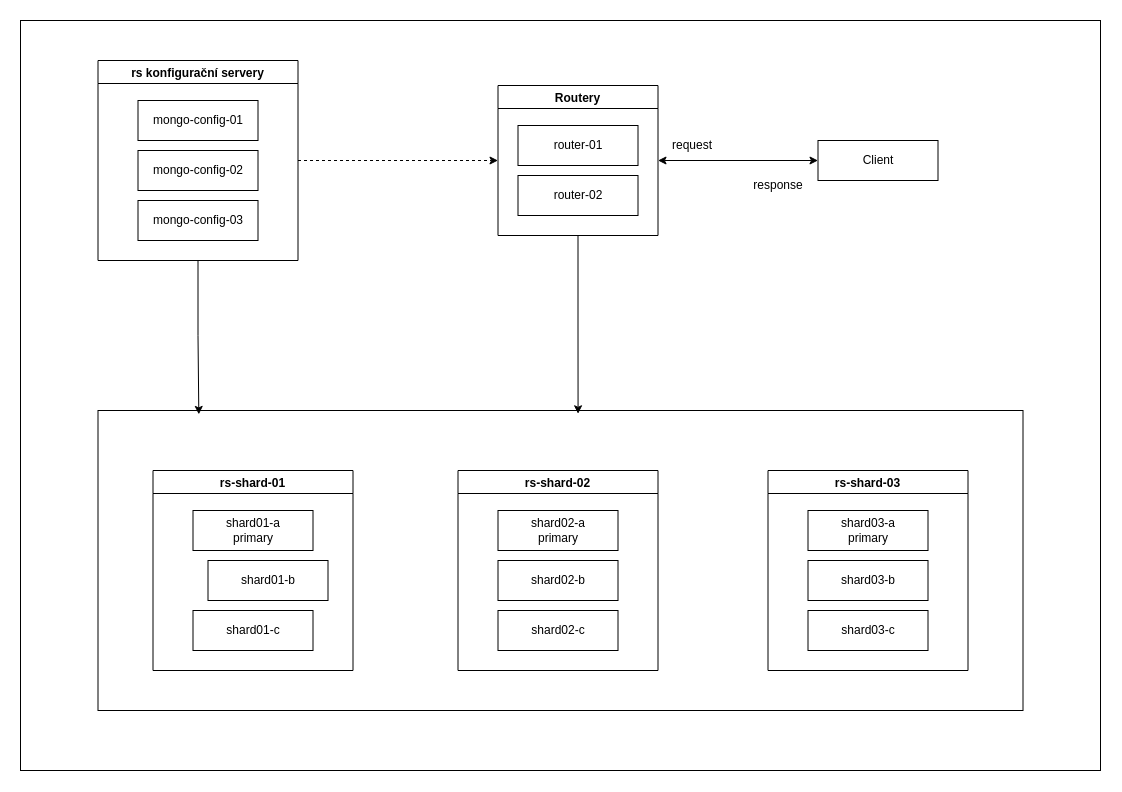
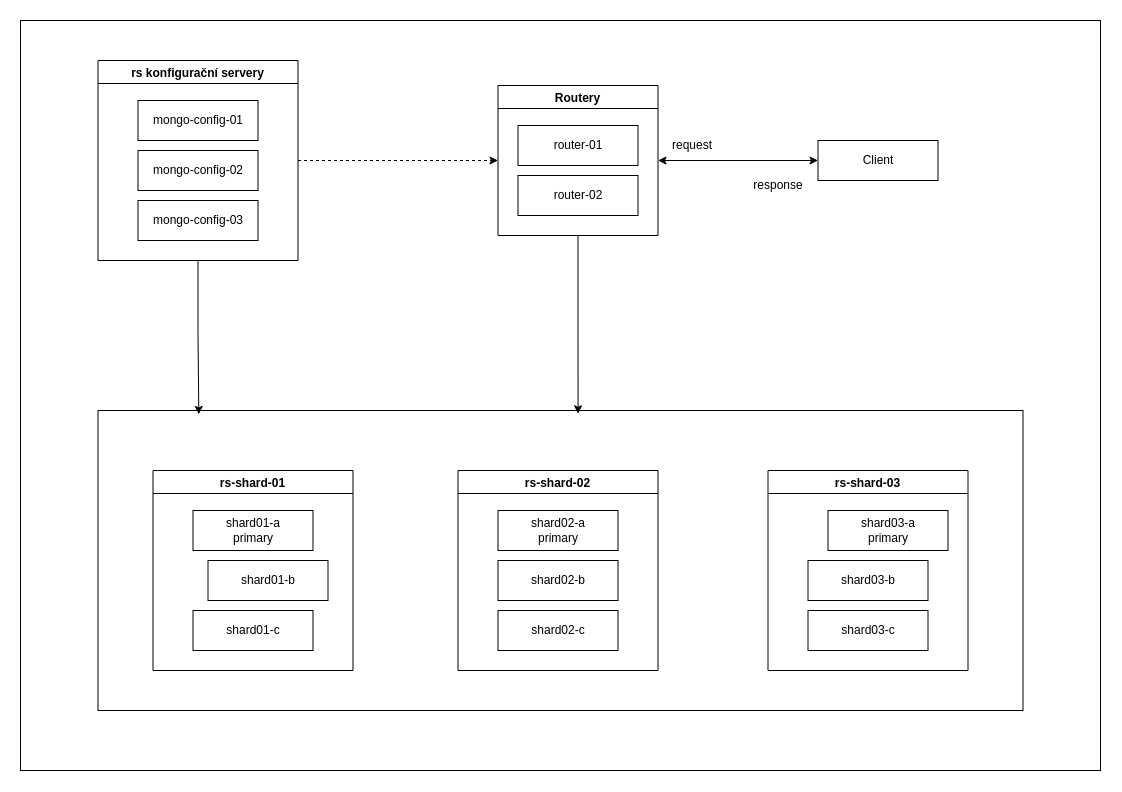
(868, 531) -> (888, 531)
